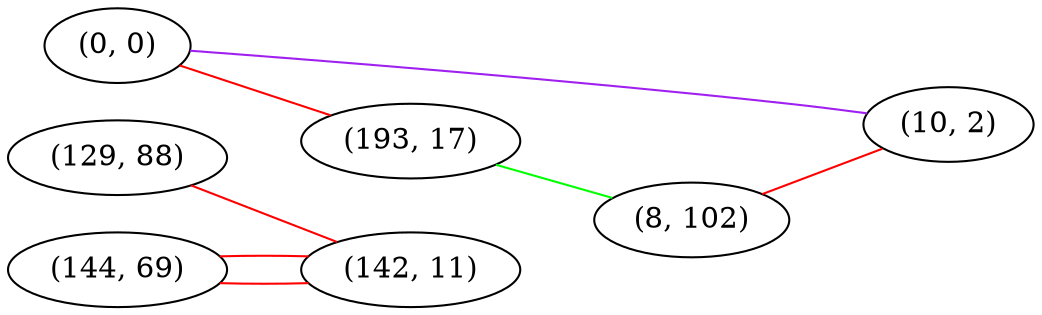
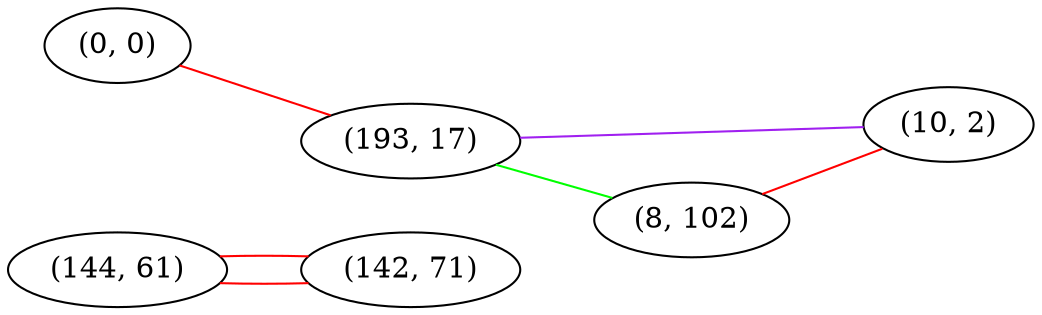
(529, 78) -> (692, 132)
(118, 158) -> none
(118, 270) -> (118, 270)
(411, 270) -> (411, 270)
